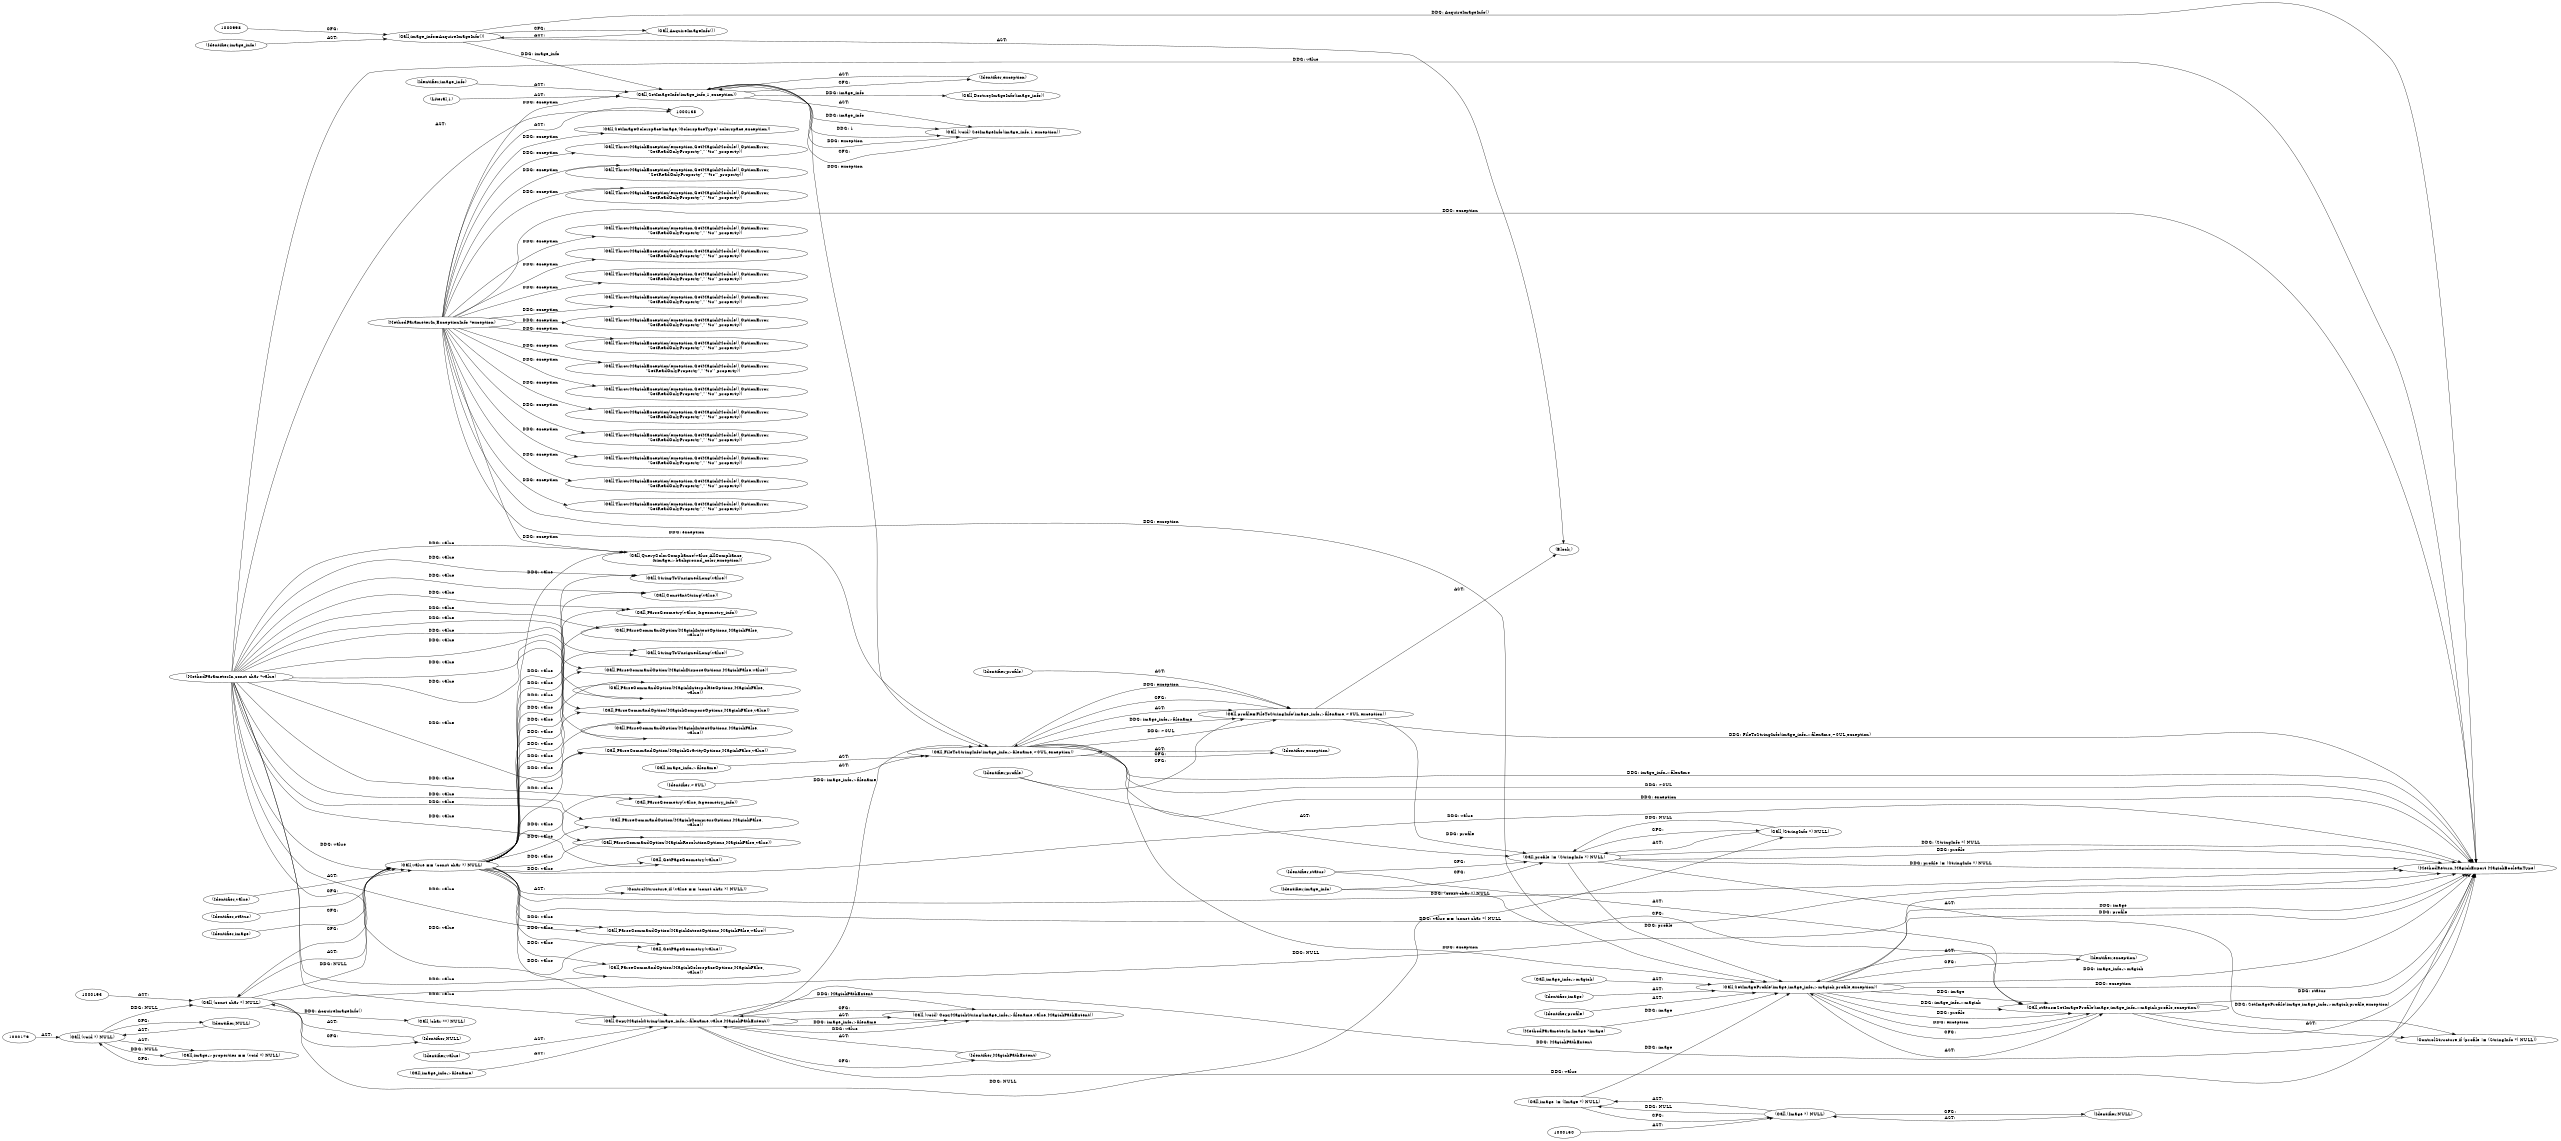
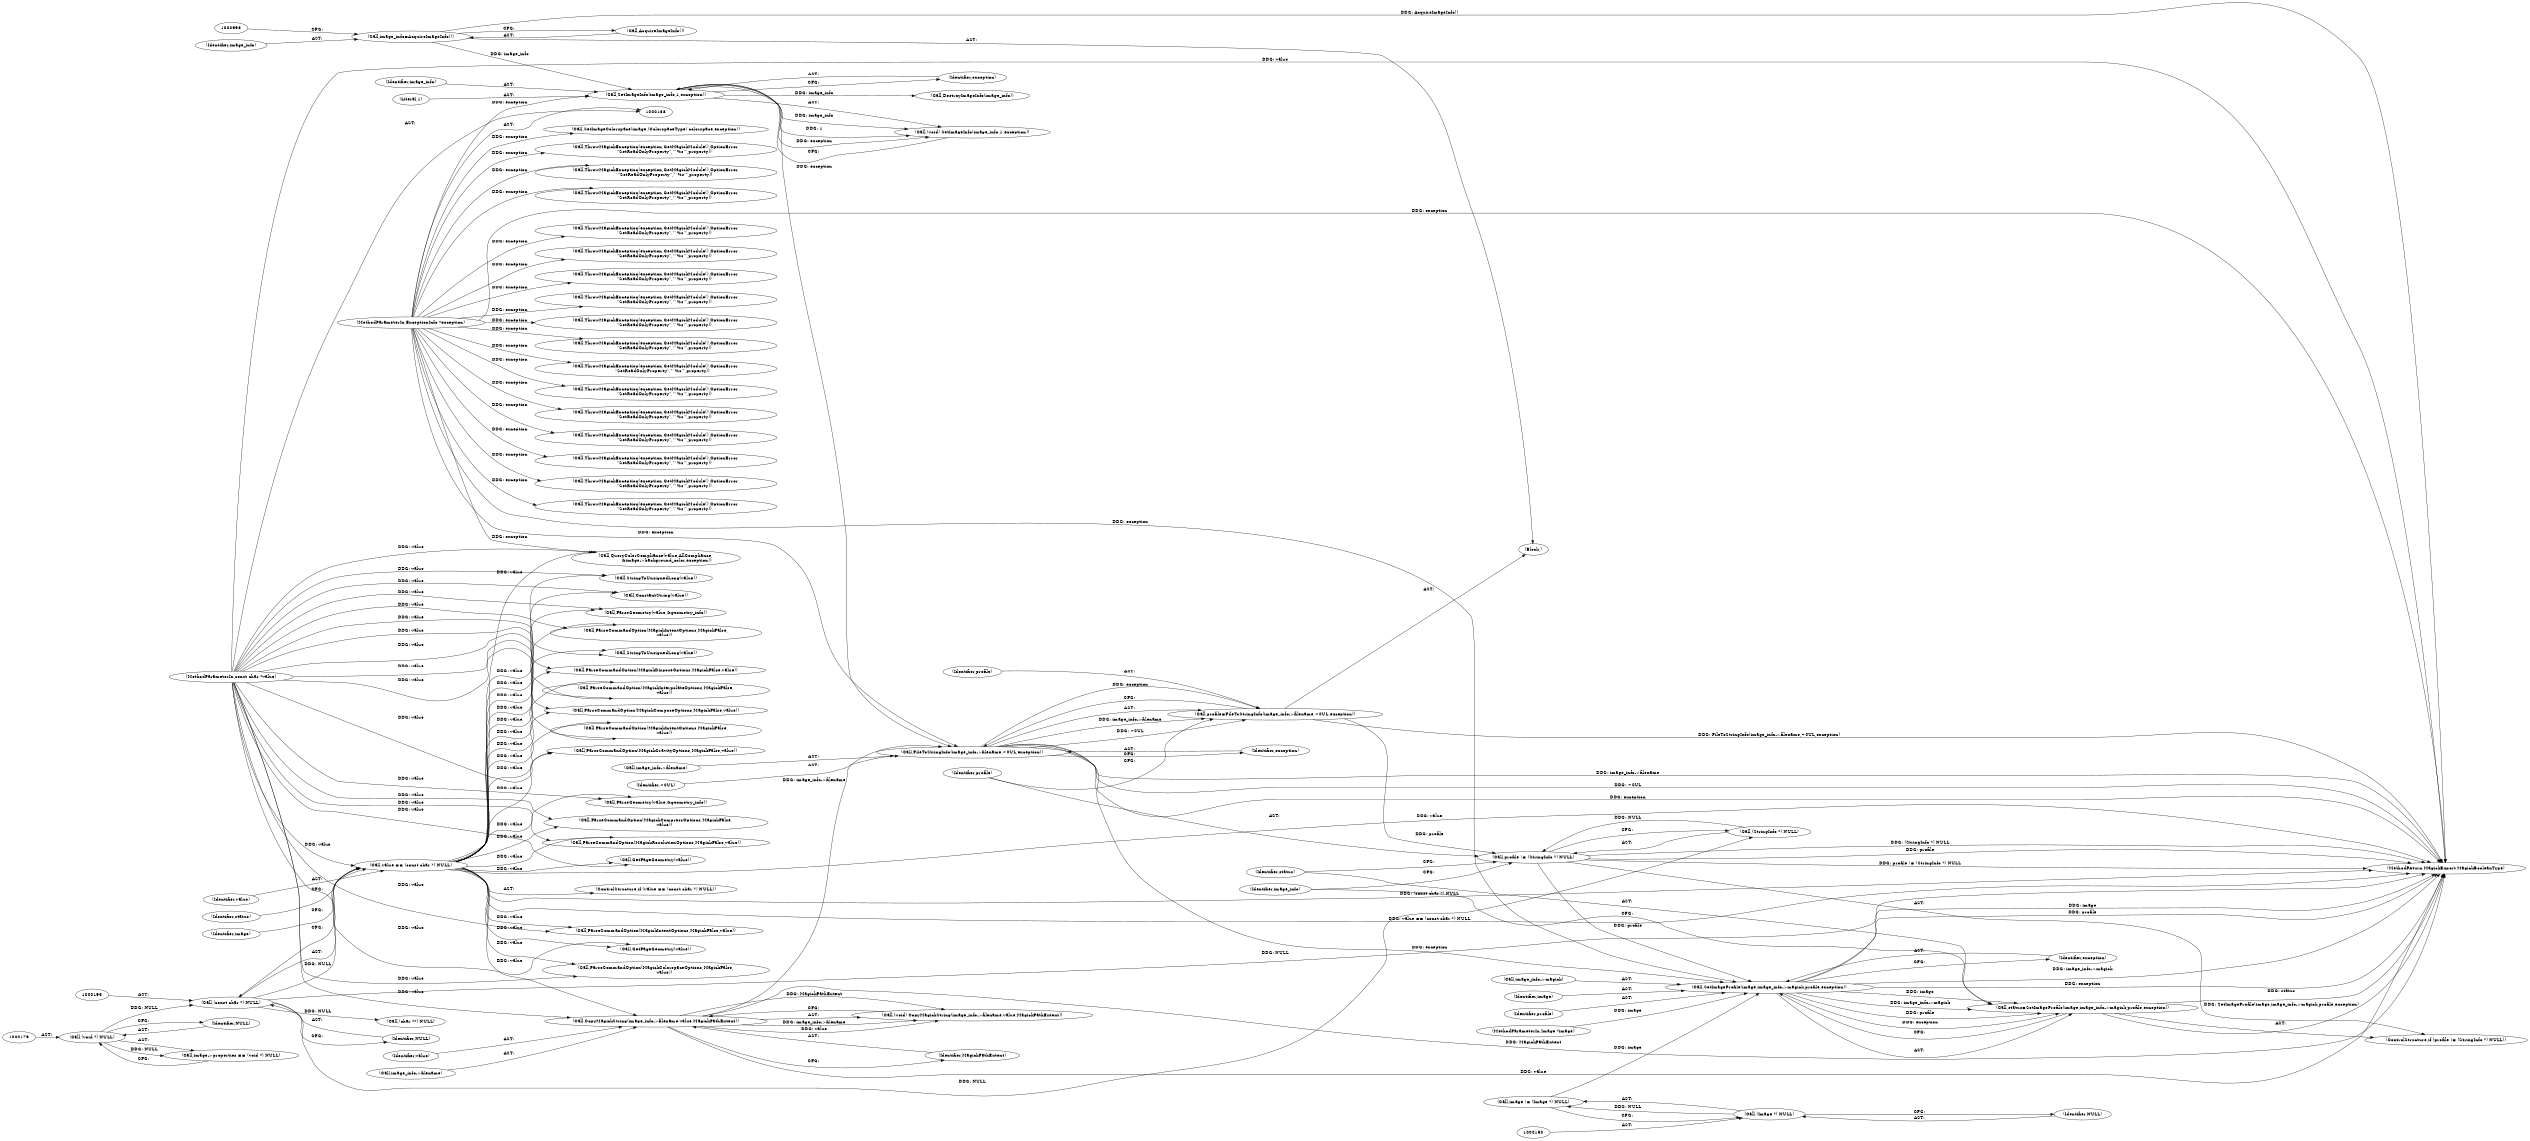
(333, 1011) -> (318, 1011)
